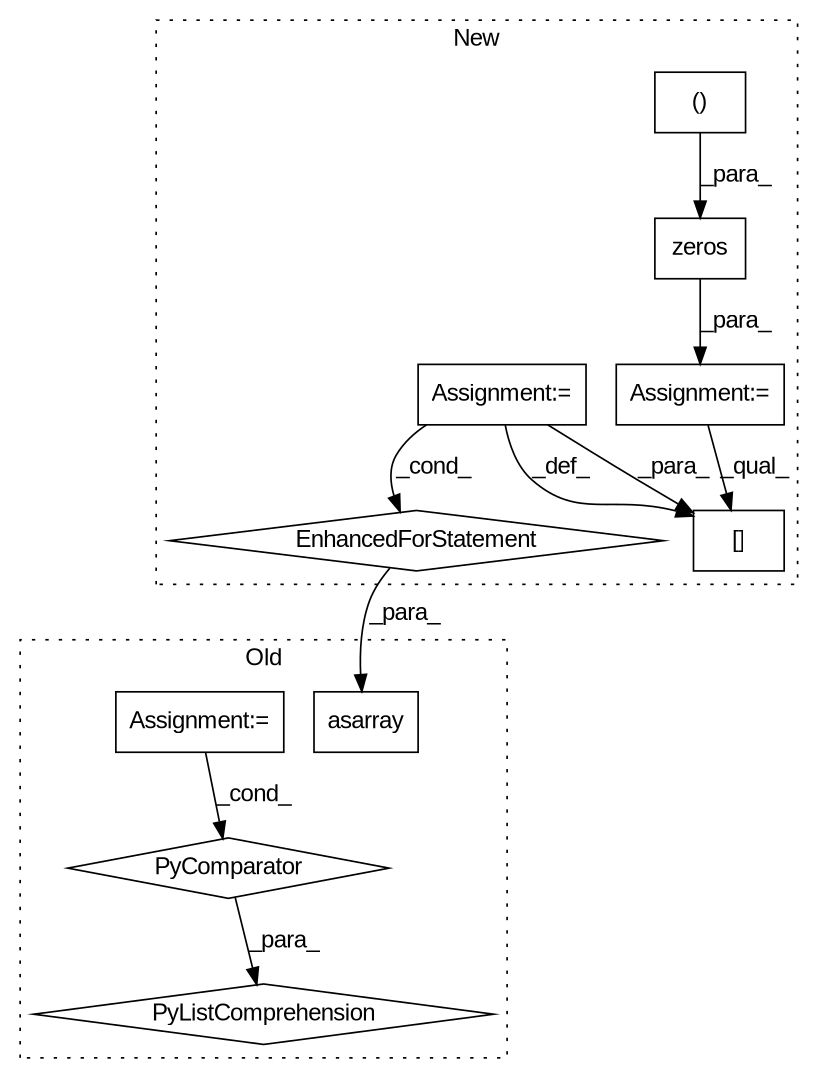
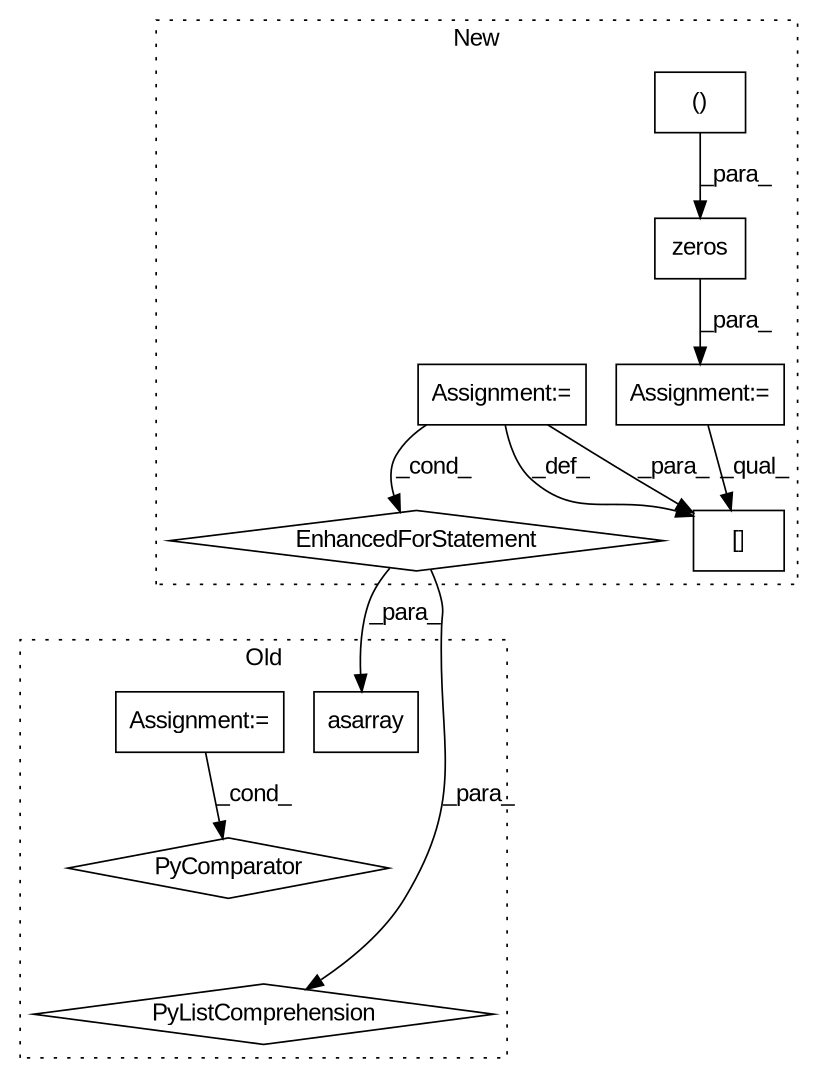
(244, 933) -> (443, 796)
